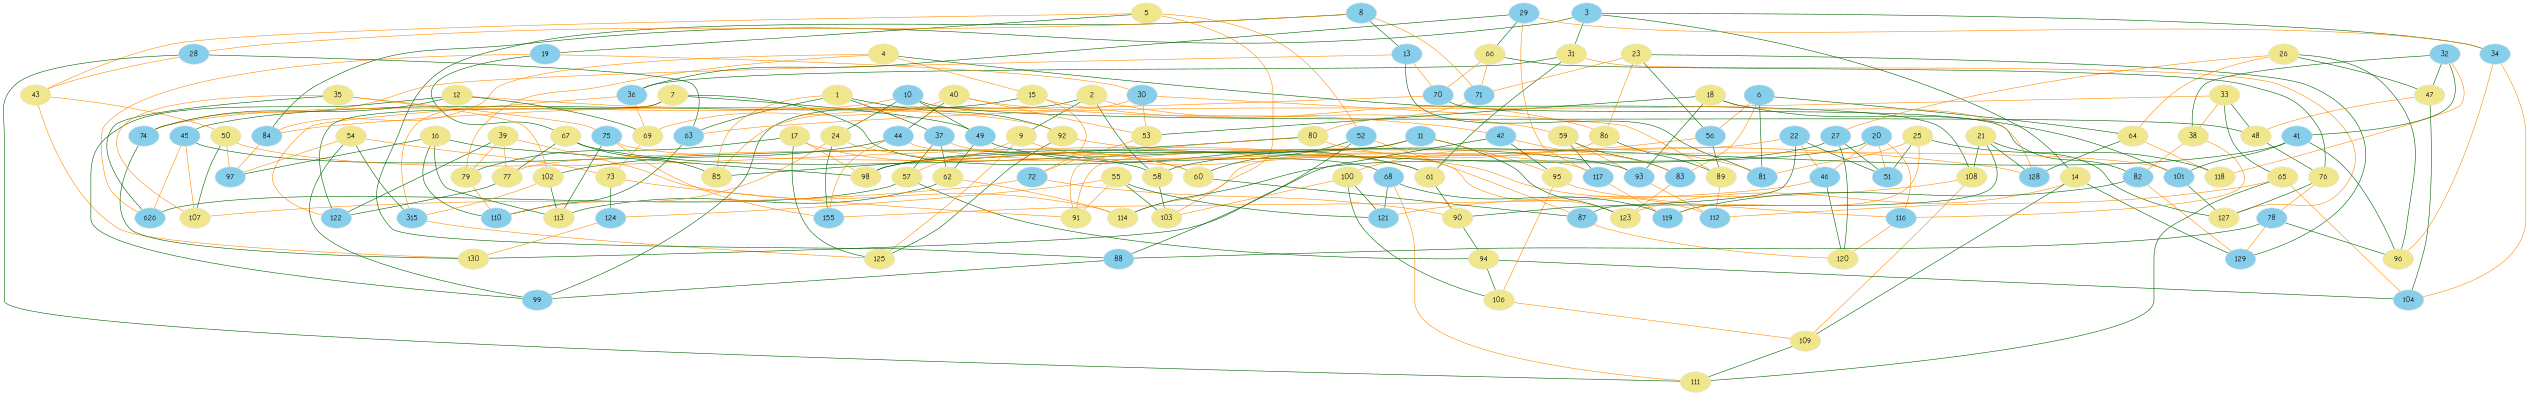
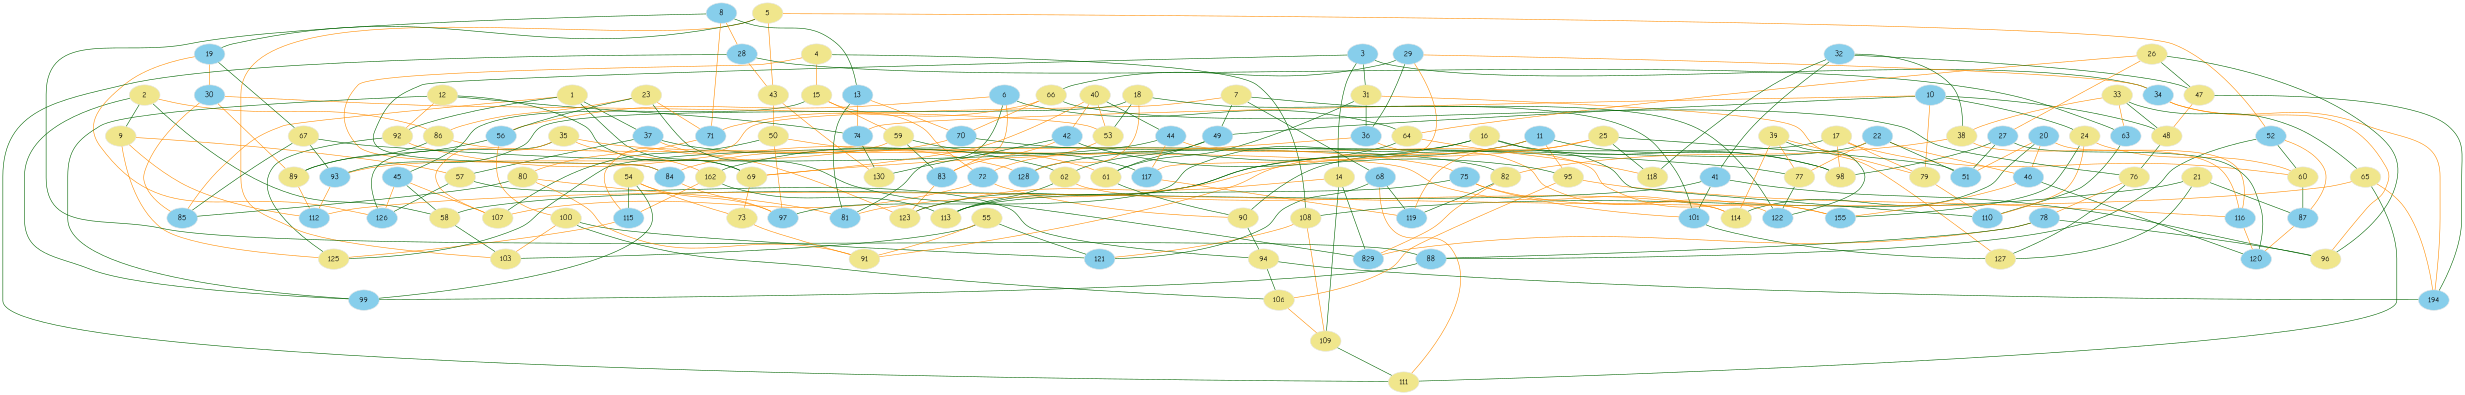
(638, 80) -> (1928, 136)
(737, 118) -> (617, 138)
(2370, 136) -> (1723, 119)
(582, 151) -> (1874, 154)
(2011, 159) -> none
(548, 177) -> (711, 177)
(717, 177) -> (182, 218)
(2138, 177) -> (1506, 177)
(150, 218) -> (382, 218)
(412, 218) -> (629, 218)
(611, 218) -> none
(1843, 259) -> (2256, 259)
(2241, 259) -> (1368, 259)
(2409, 300) -> (2434, 300)
